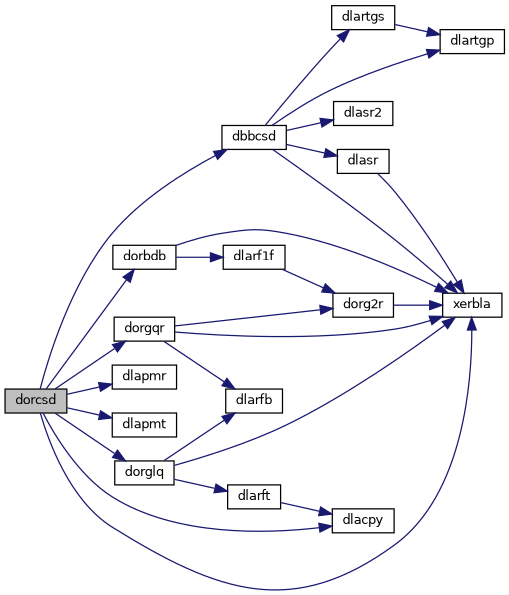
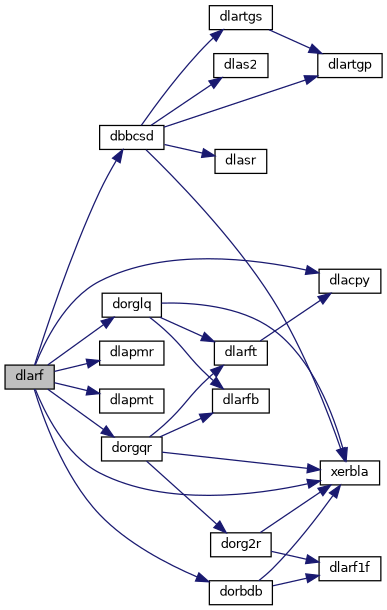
(363, 114) -> (241, 66)
(421, 226) -> none
(303, 279) -> (295, 557)
(36, 401) -> (30, 377)
none -> (182, 406)
